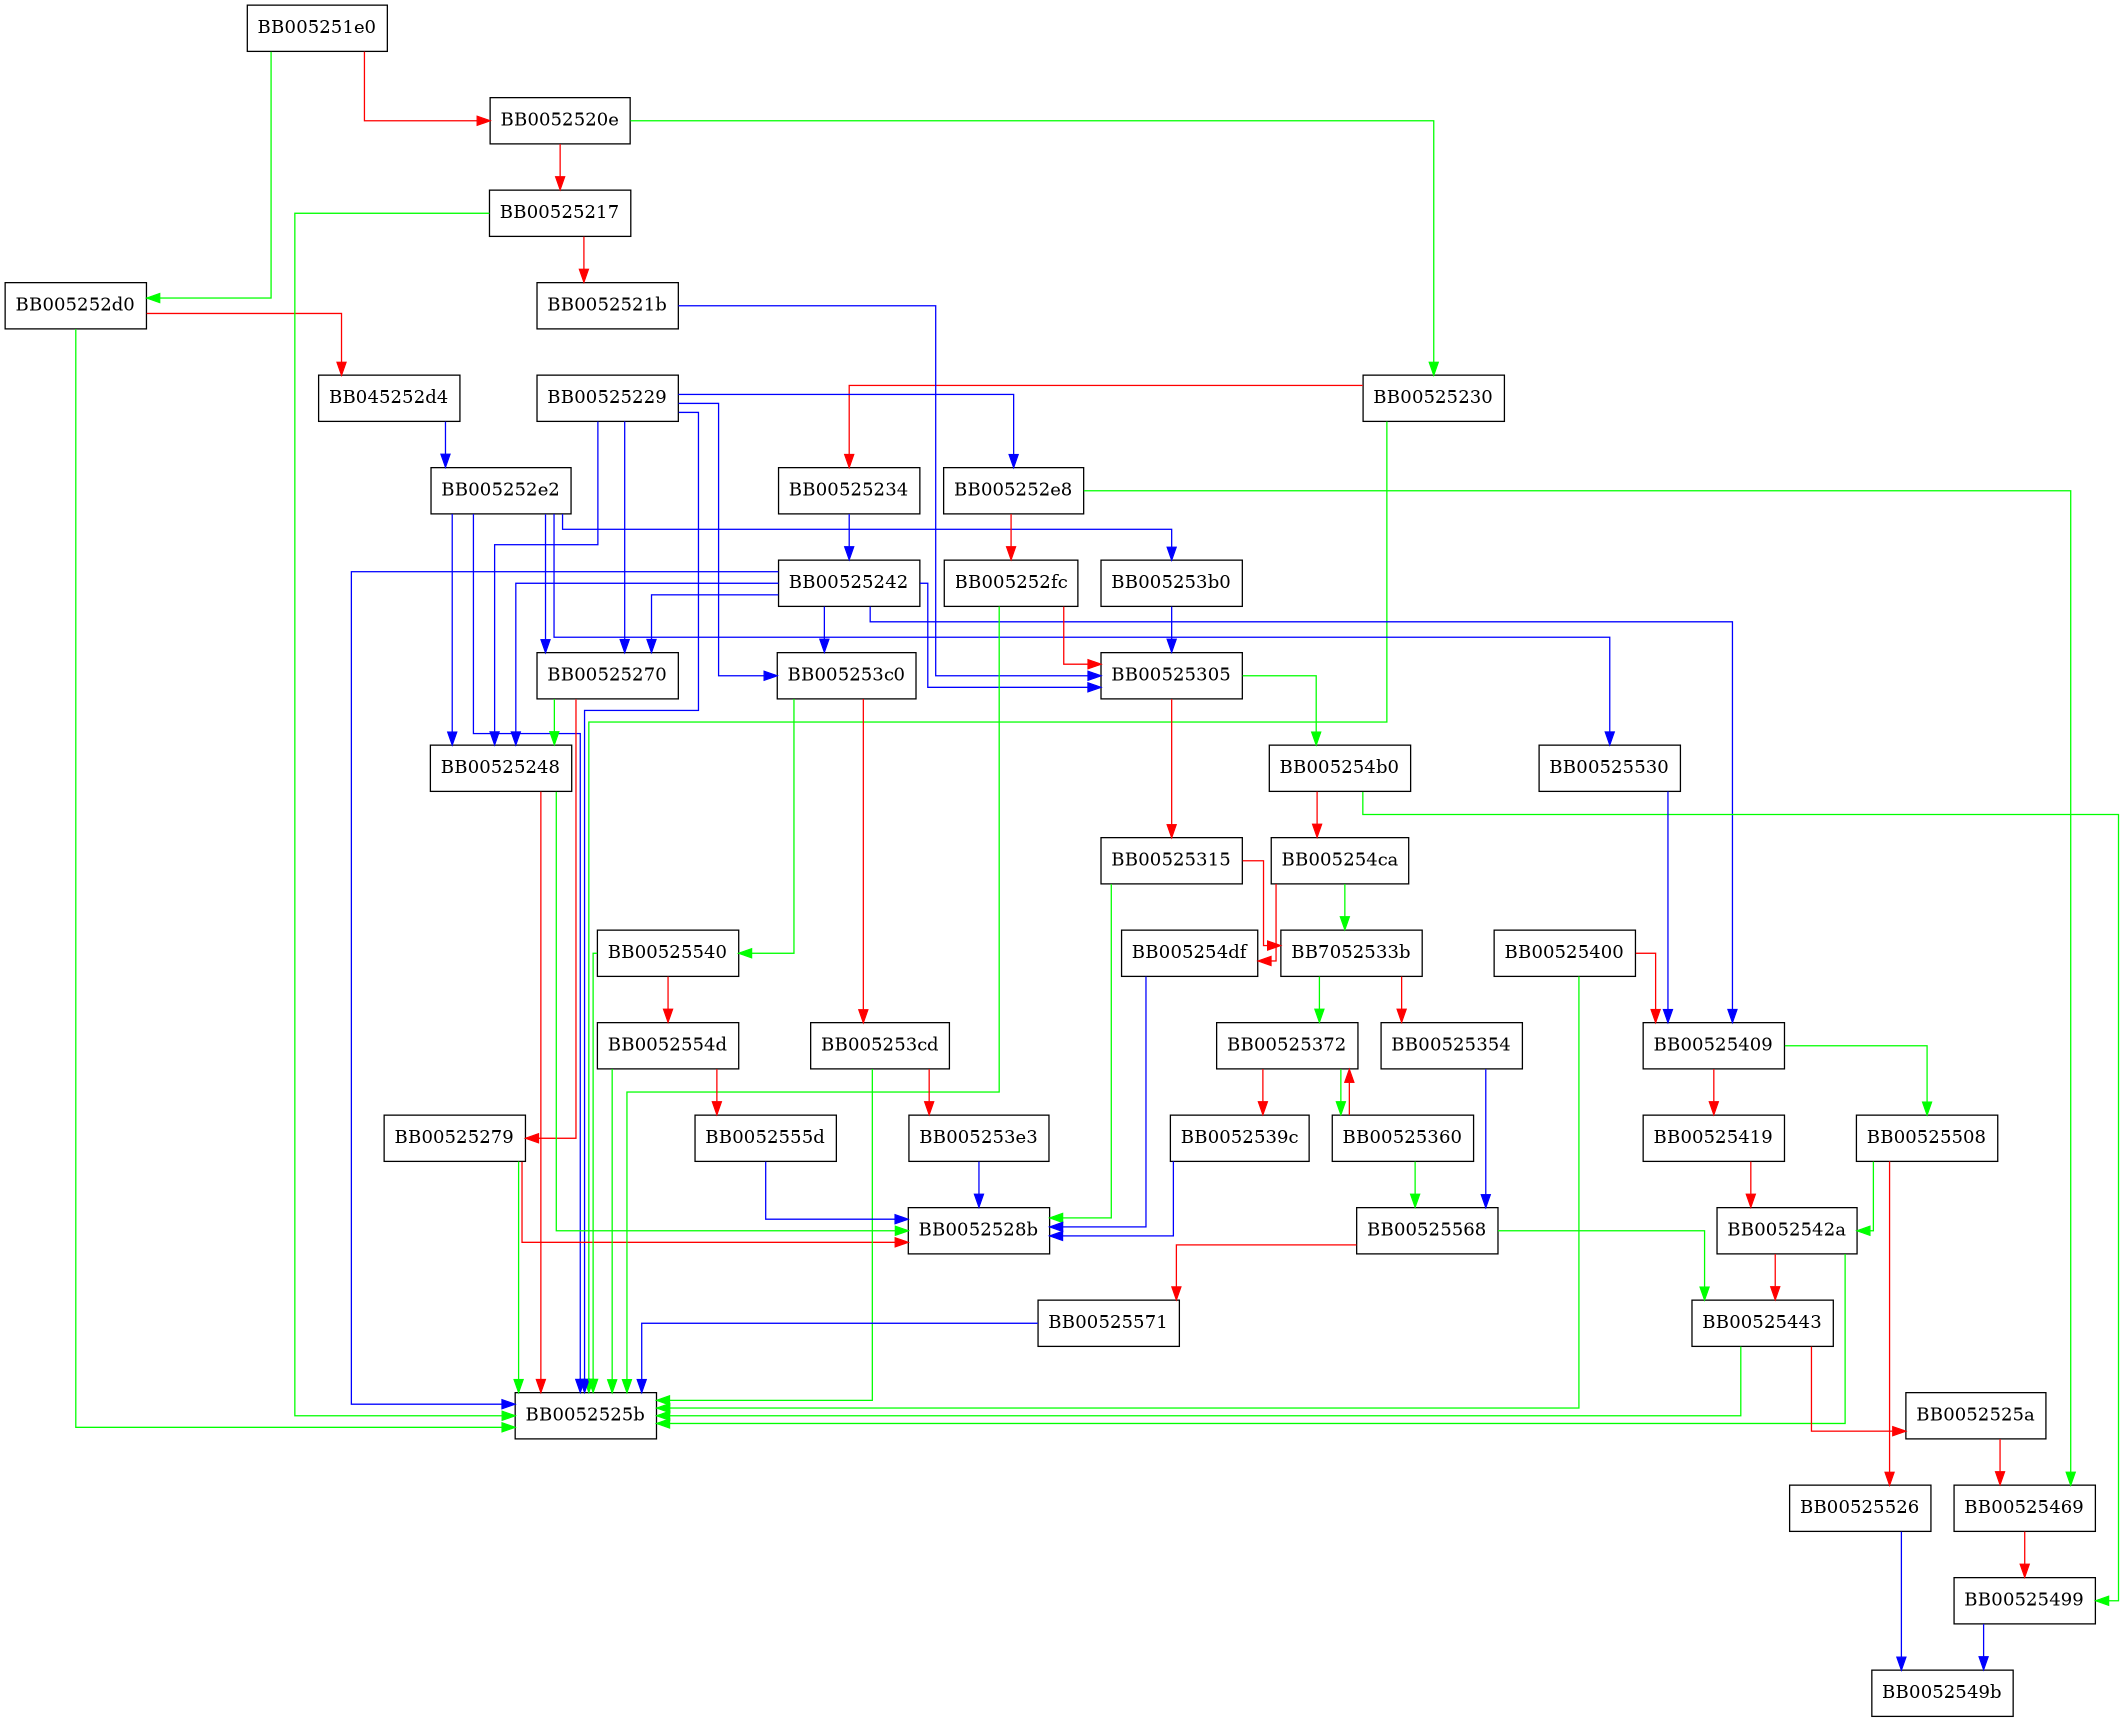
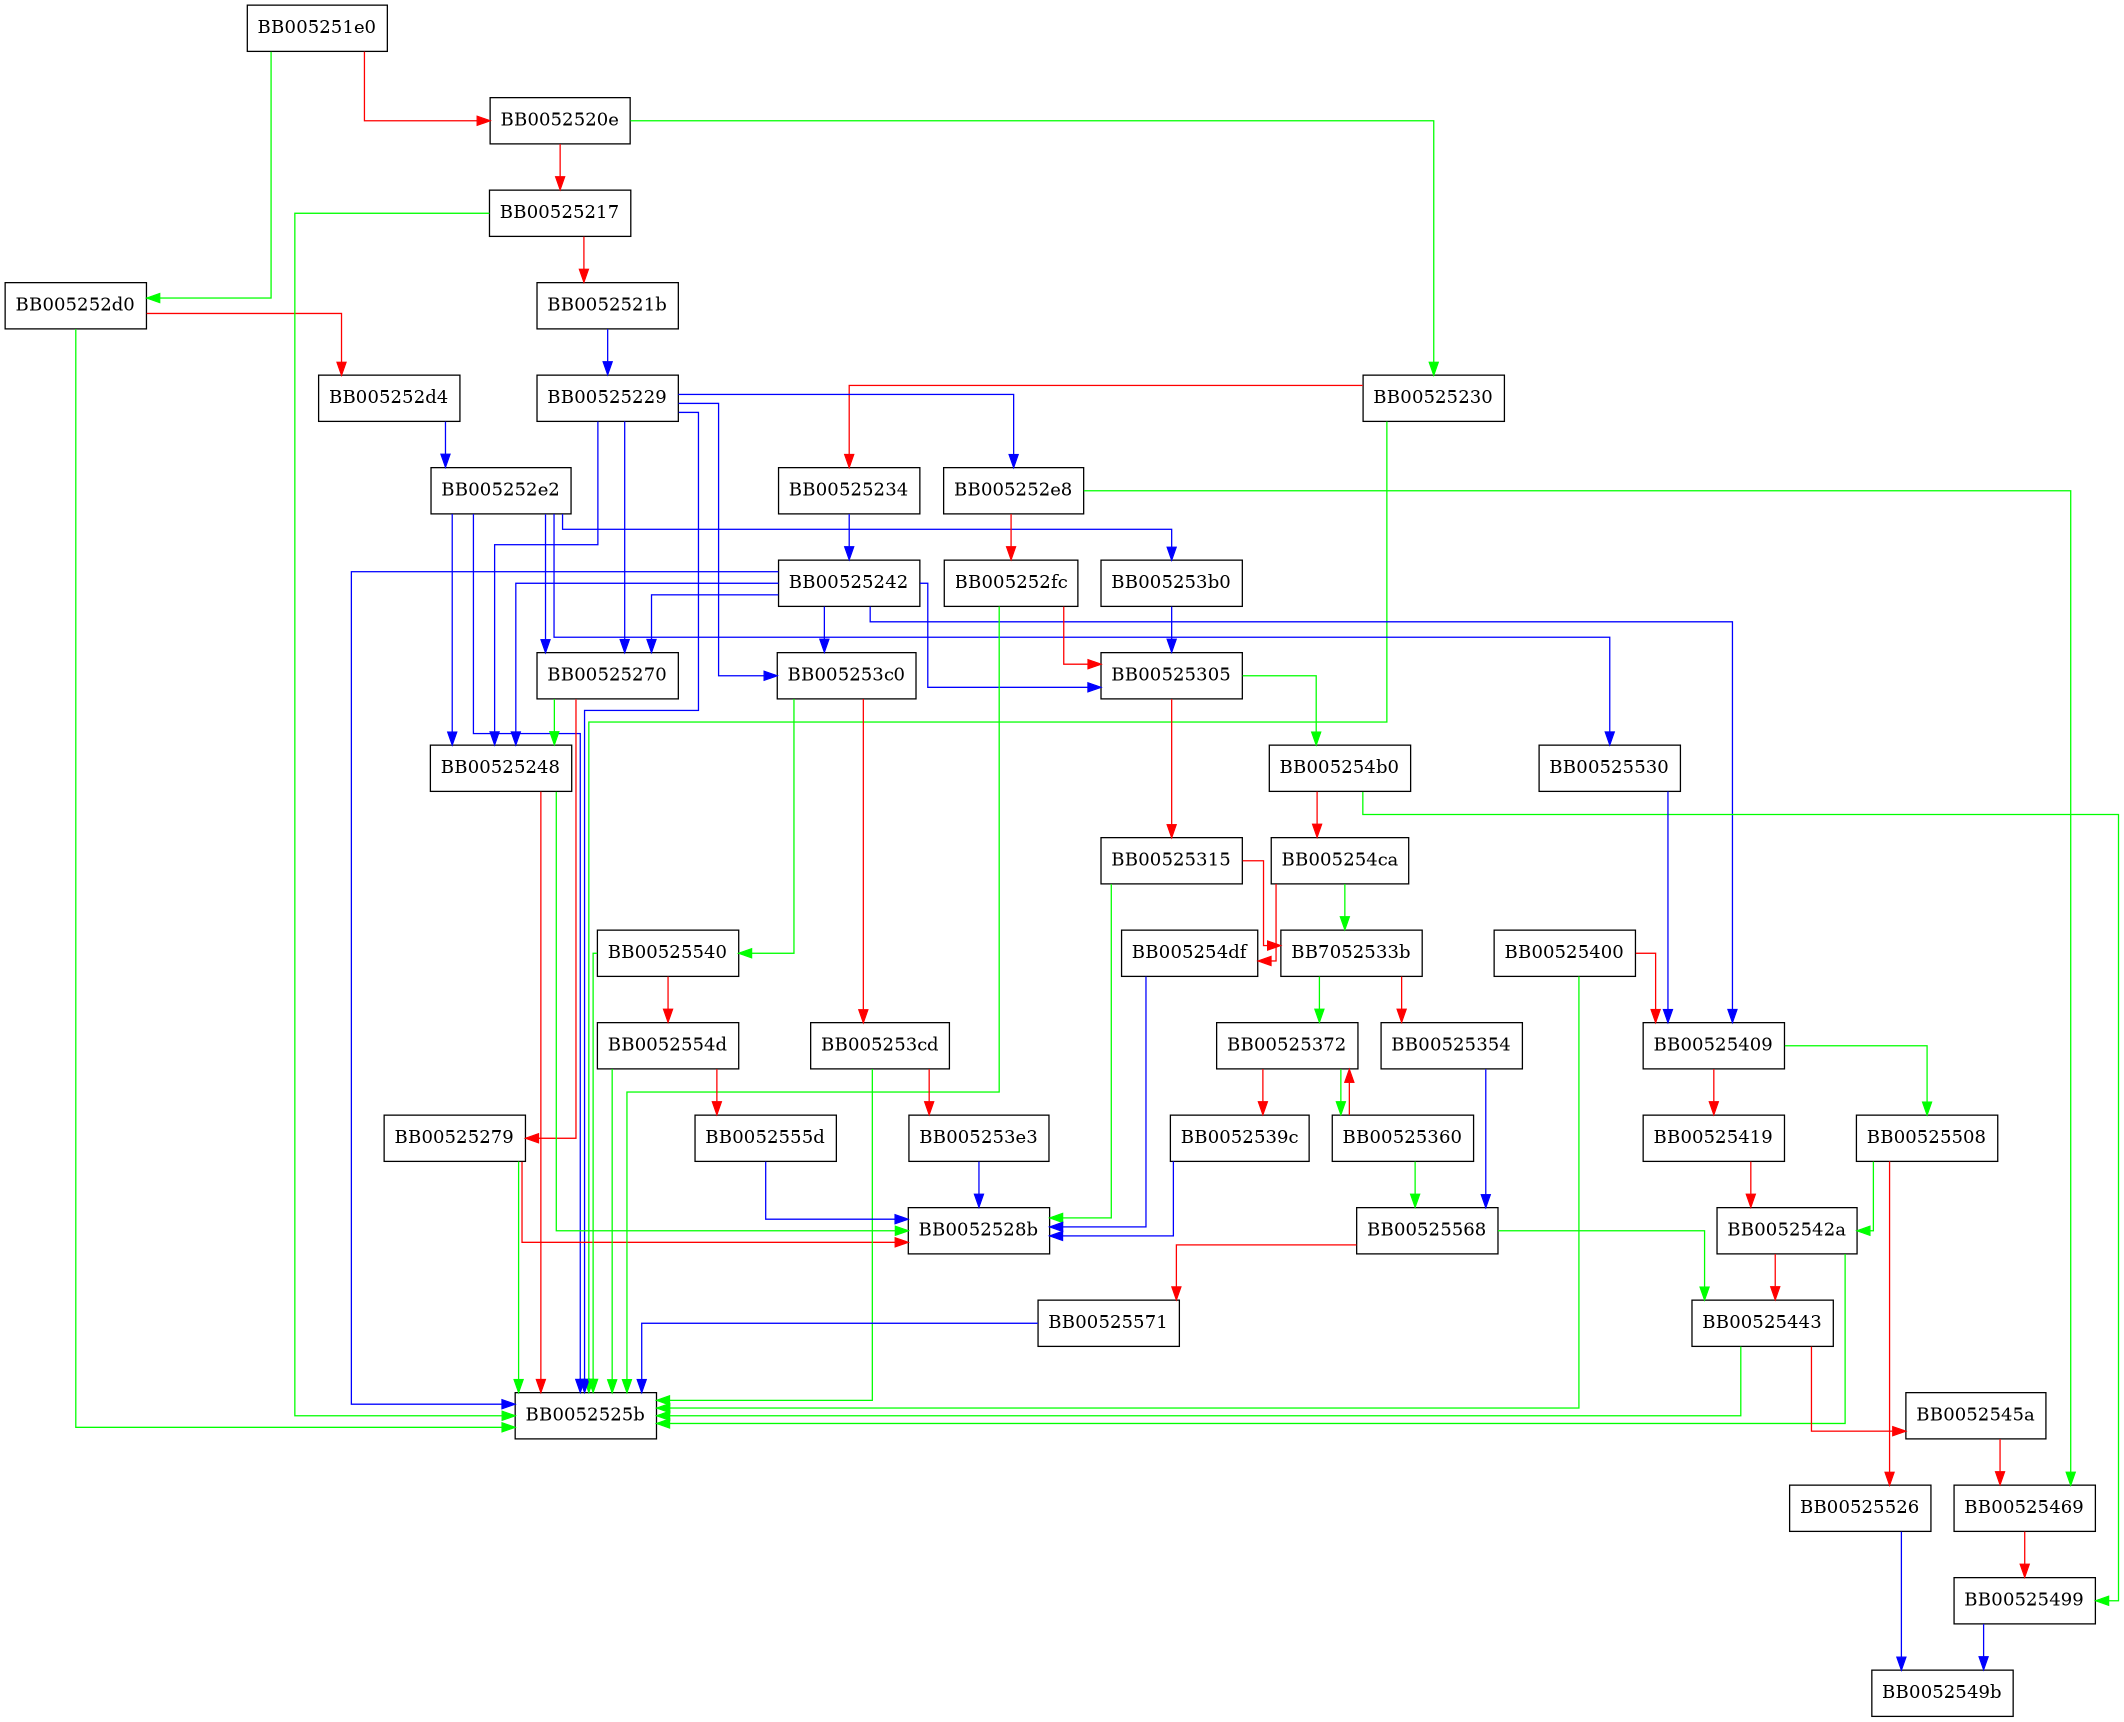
(389, 398) -> (389, 398)
(936, 438) -> (608, 345)
(1976, 1416) -> (1976, 1416)
